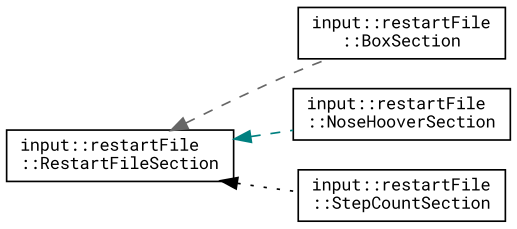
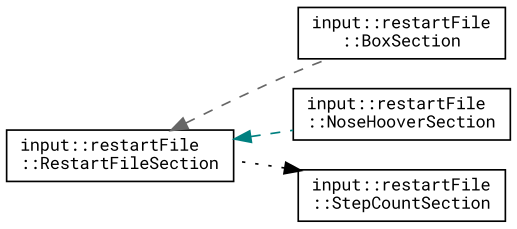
(268, 188) -> (259, 164)
